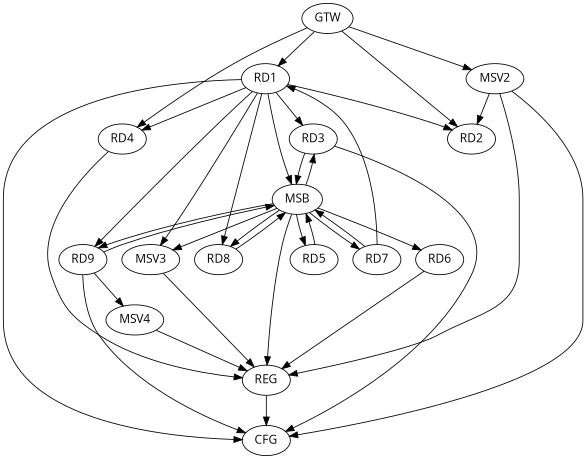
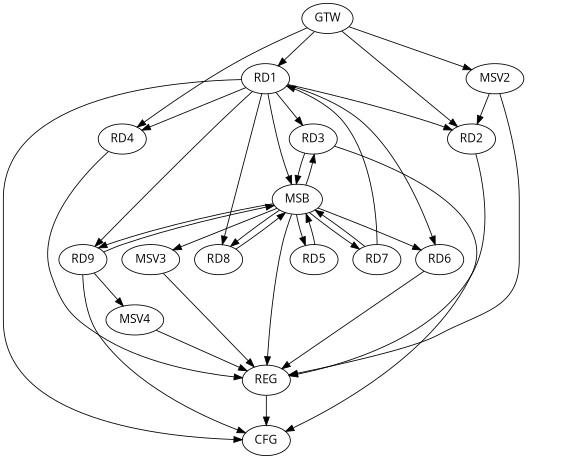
(212, 166) -> (380, 141)
none -> (445, 306)
(568, 347) -> none
